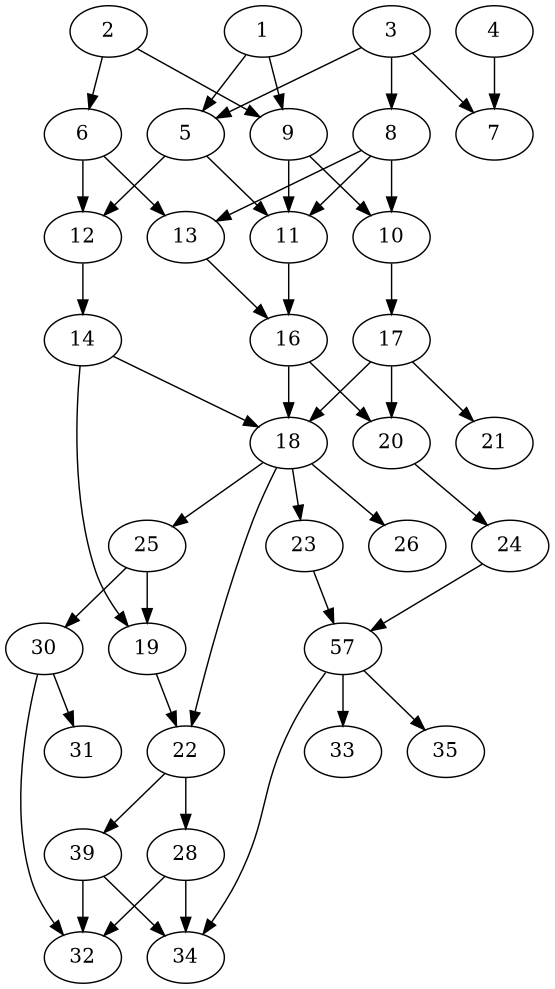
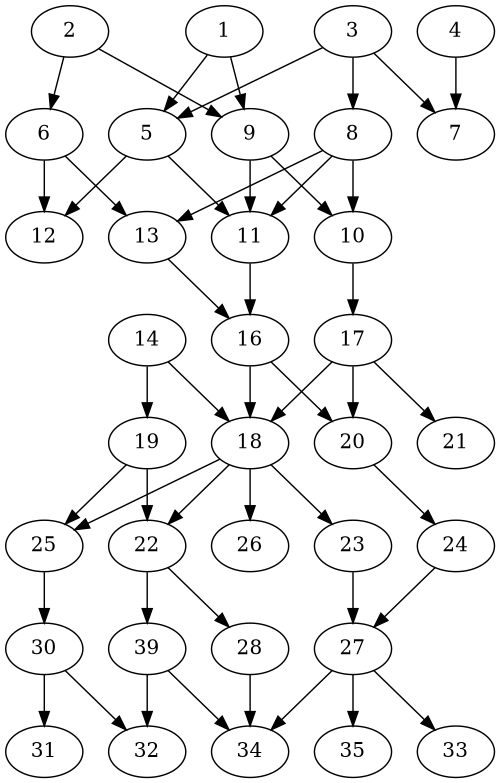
(83, 282) -> none
(147, 590) -> (101, 489)
(343, 649) -> (353, 649)
(141, 900) -> none
